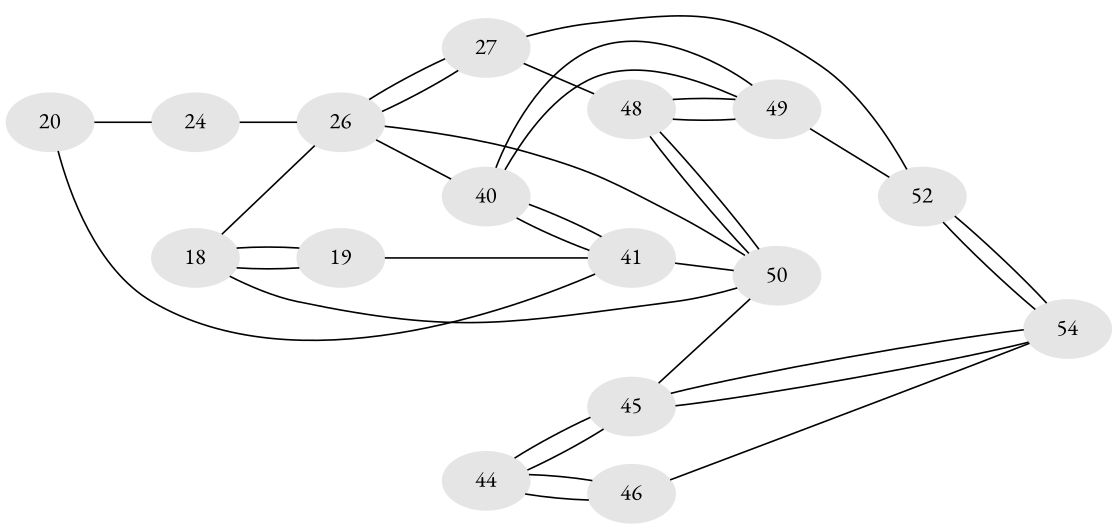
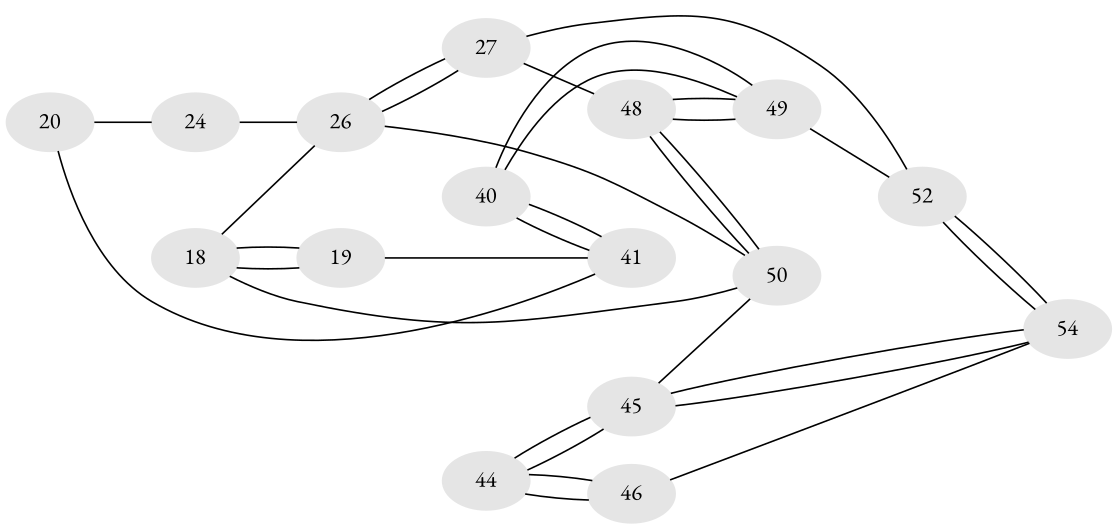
(414, 159) -> none
(704, 267) -> none
